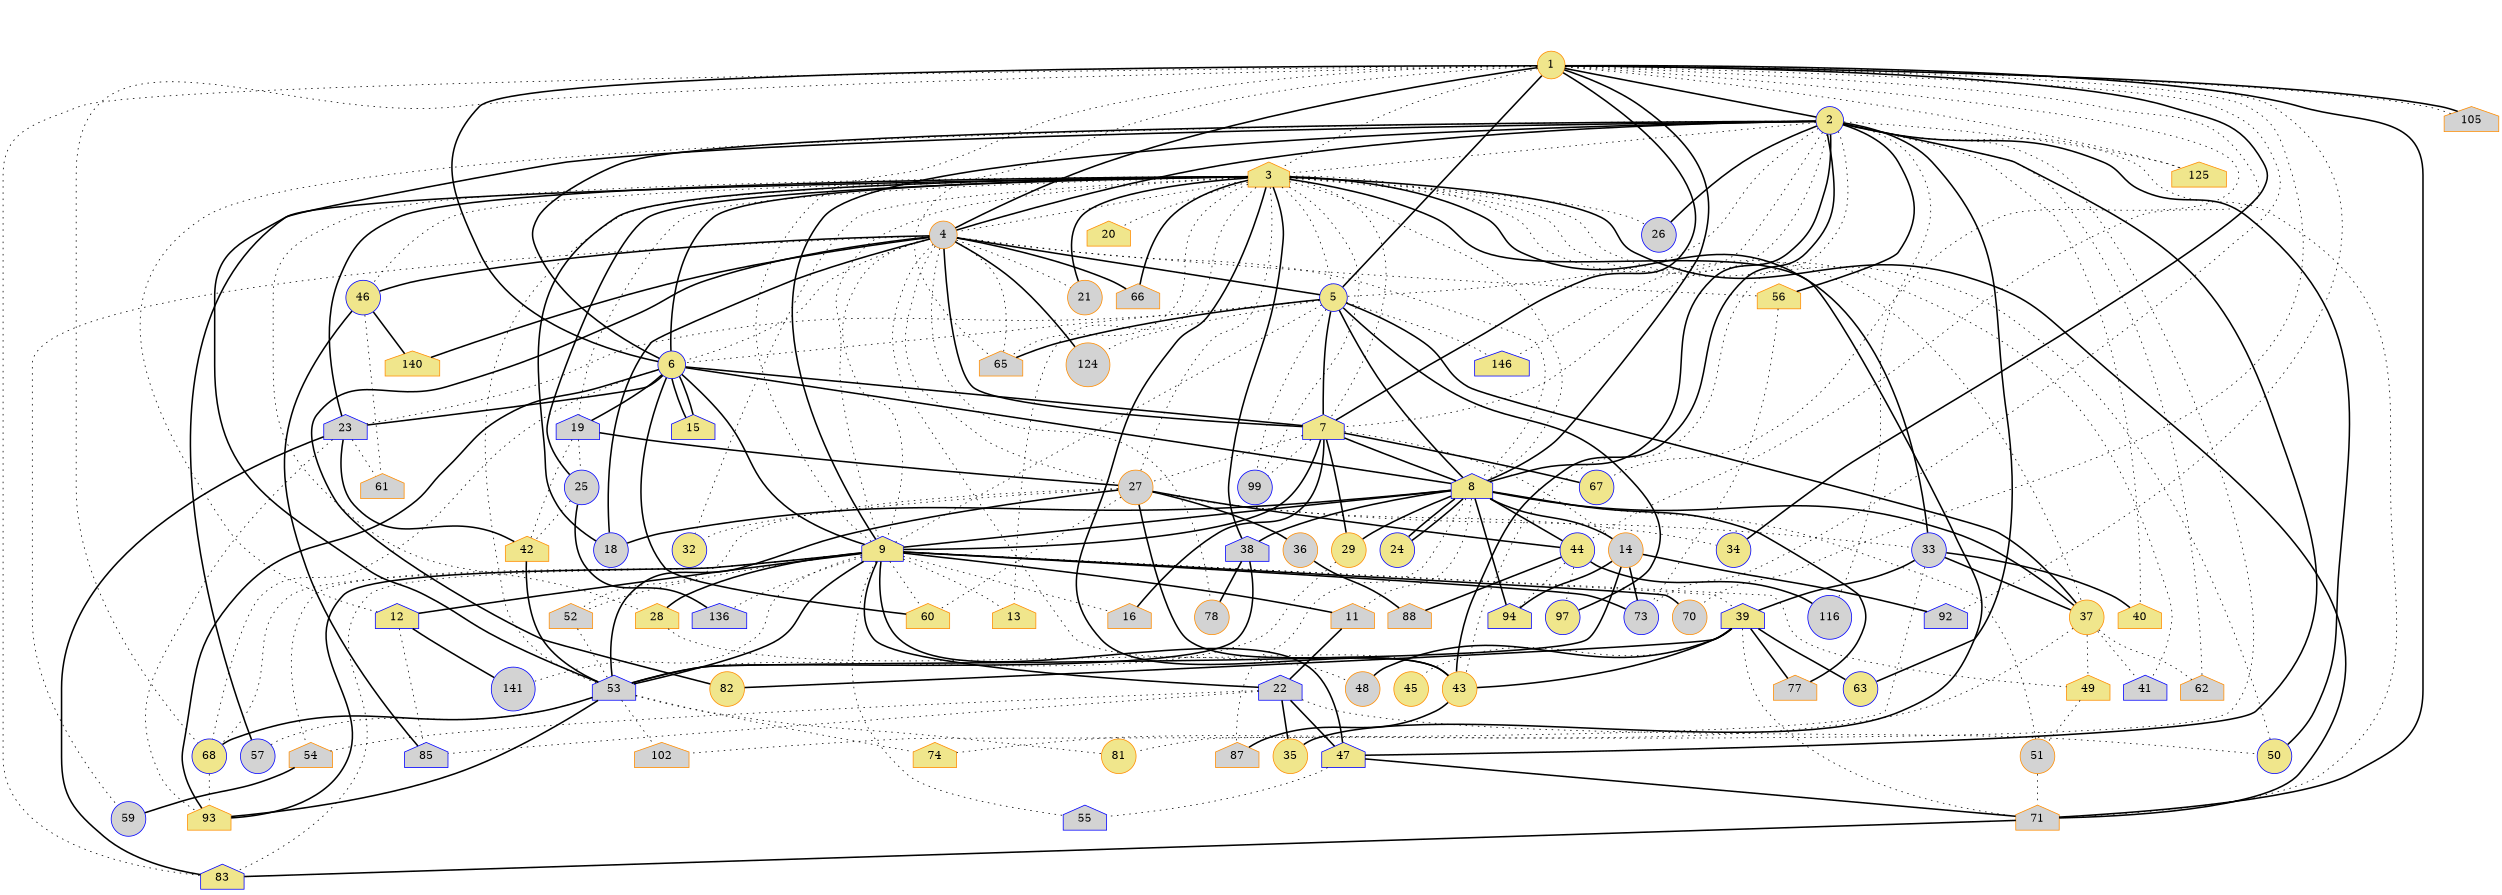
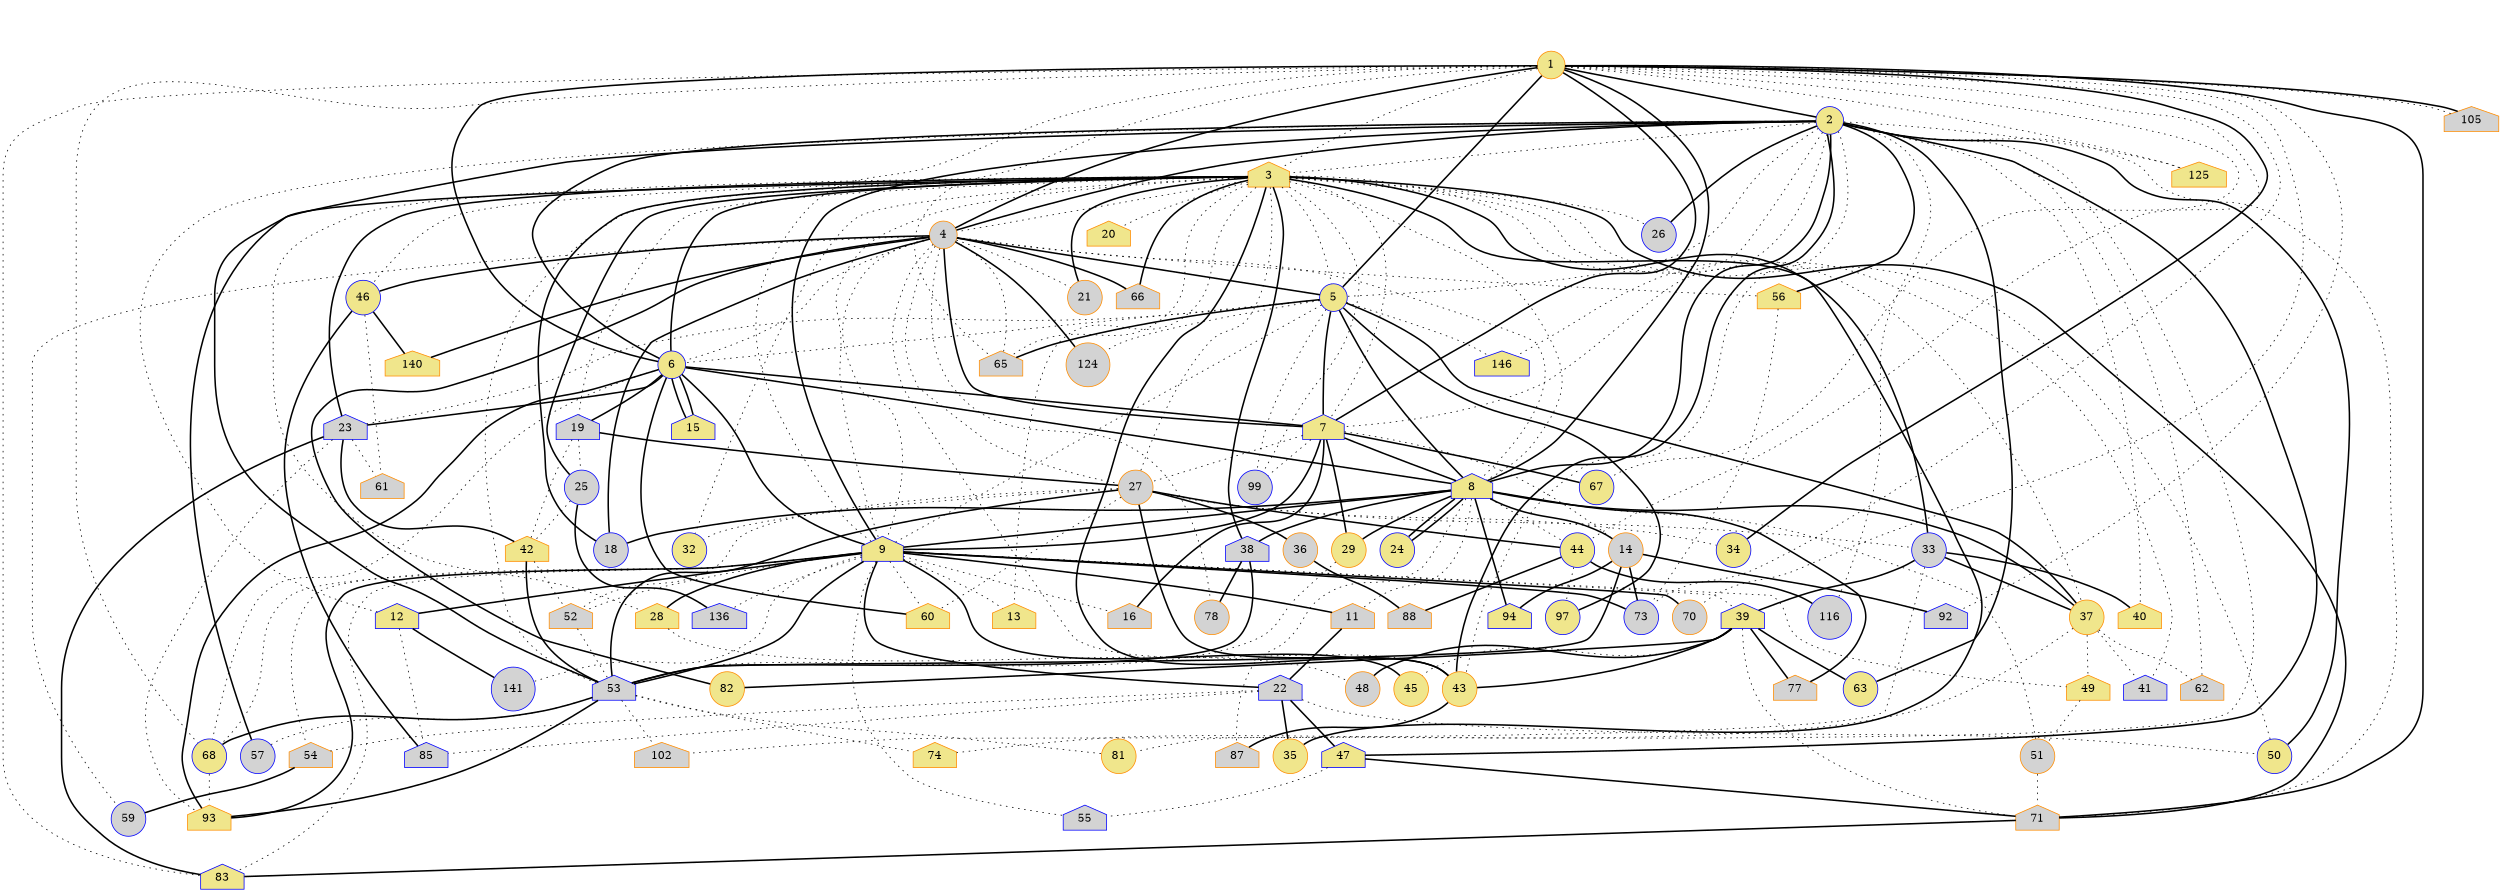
(1541, 528) -> (1541, 528)
(1549, 579) -> none
none -> (552, 588)
(1163, 651) -> (1027, 653)
